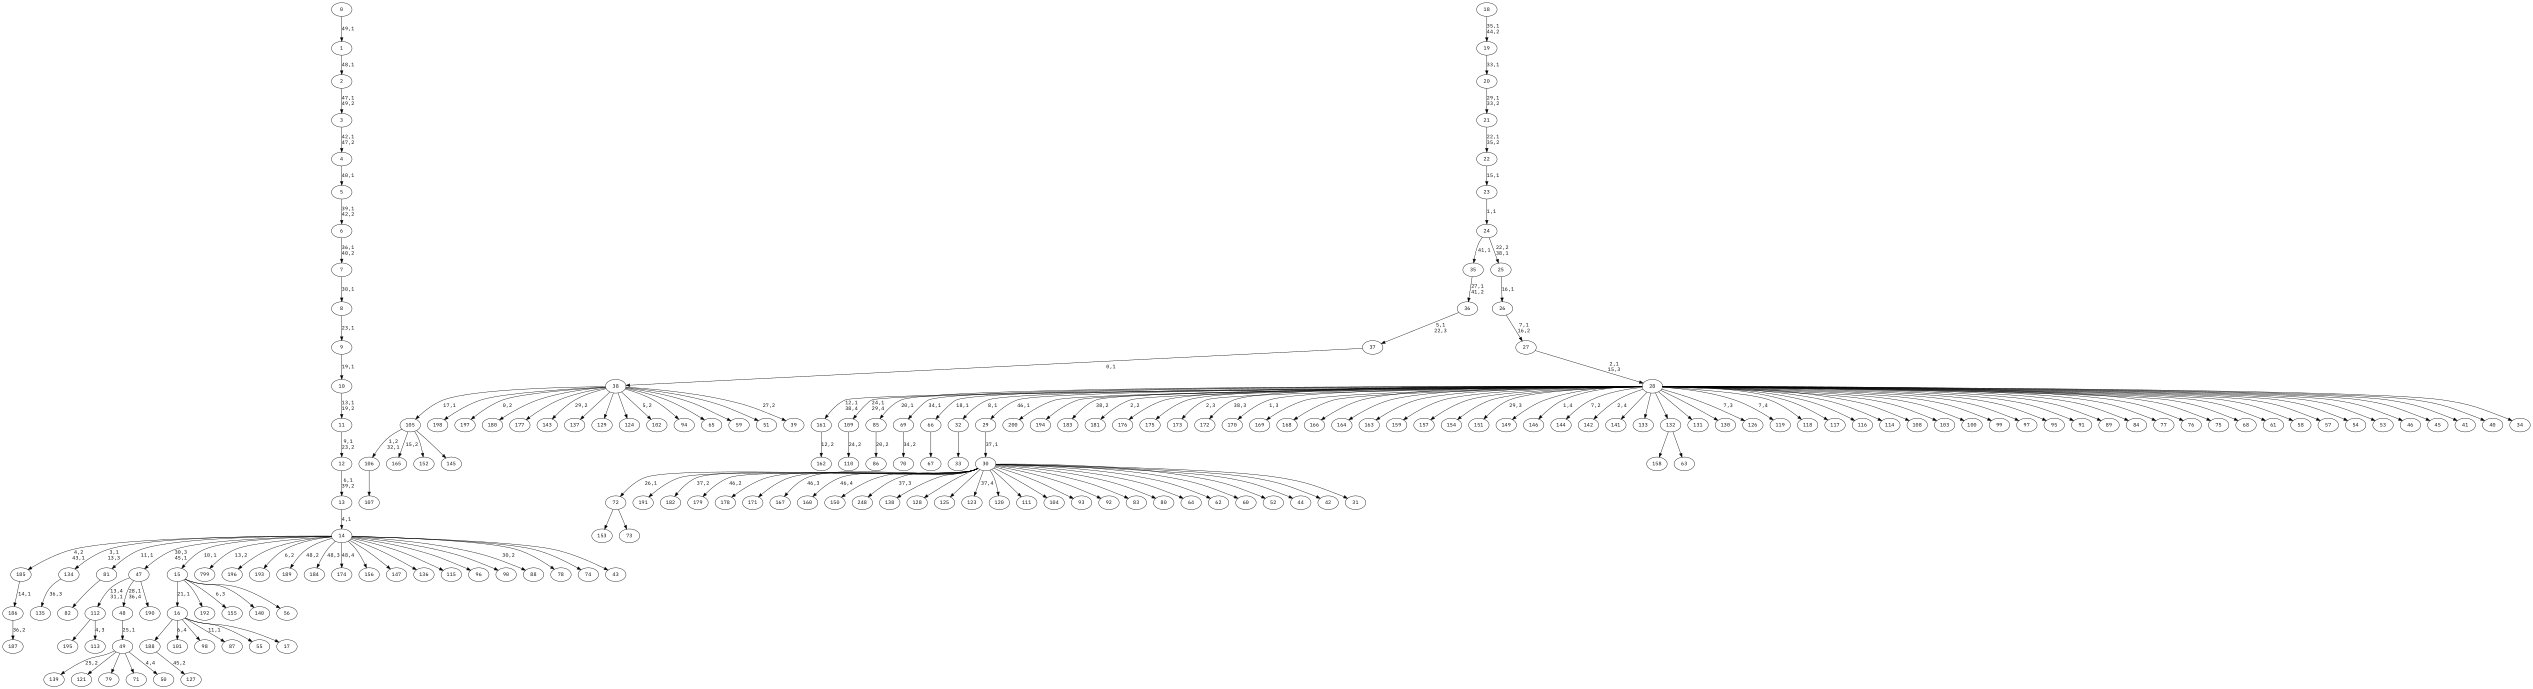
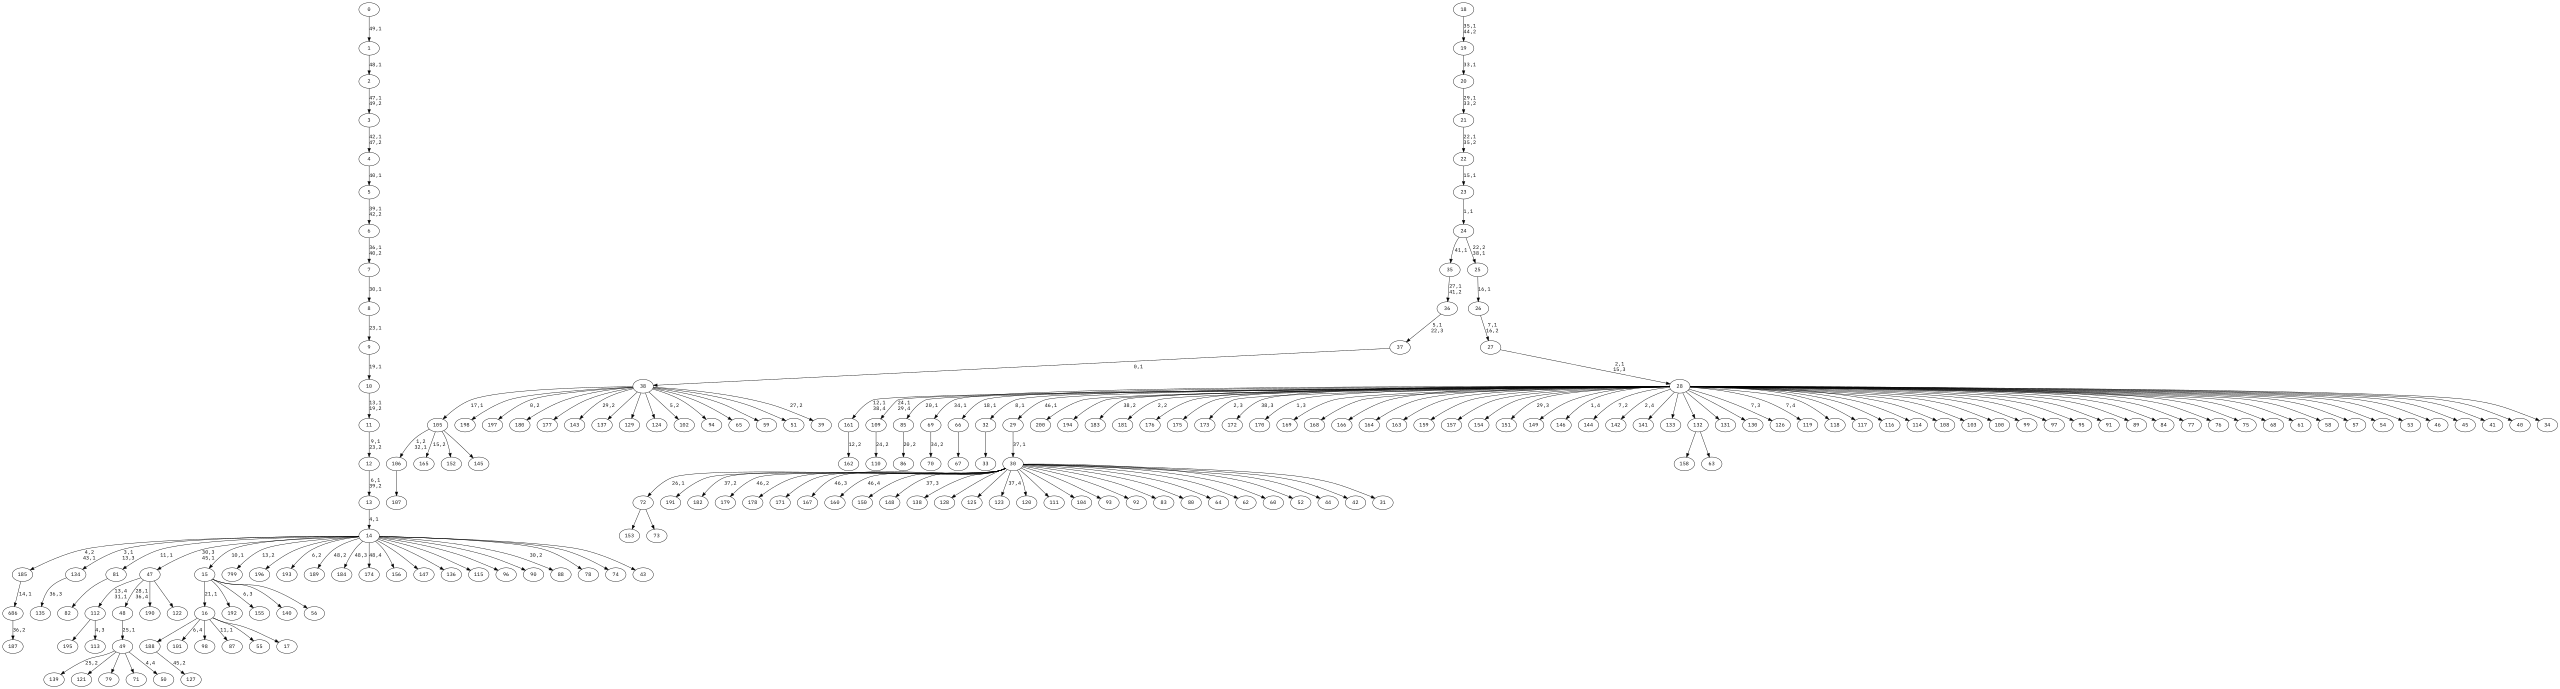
(862, 503) -> (890, 503)
(13, 613) -> (13, 613)
none -> (177, 613)
